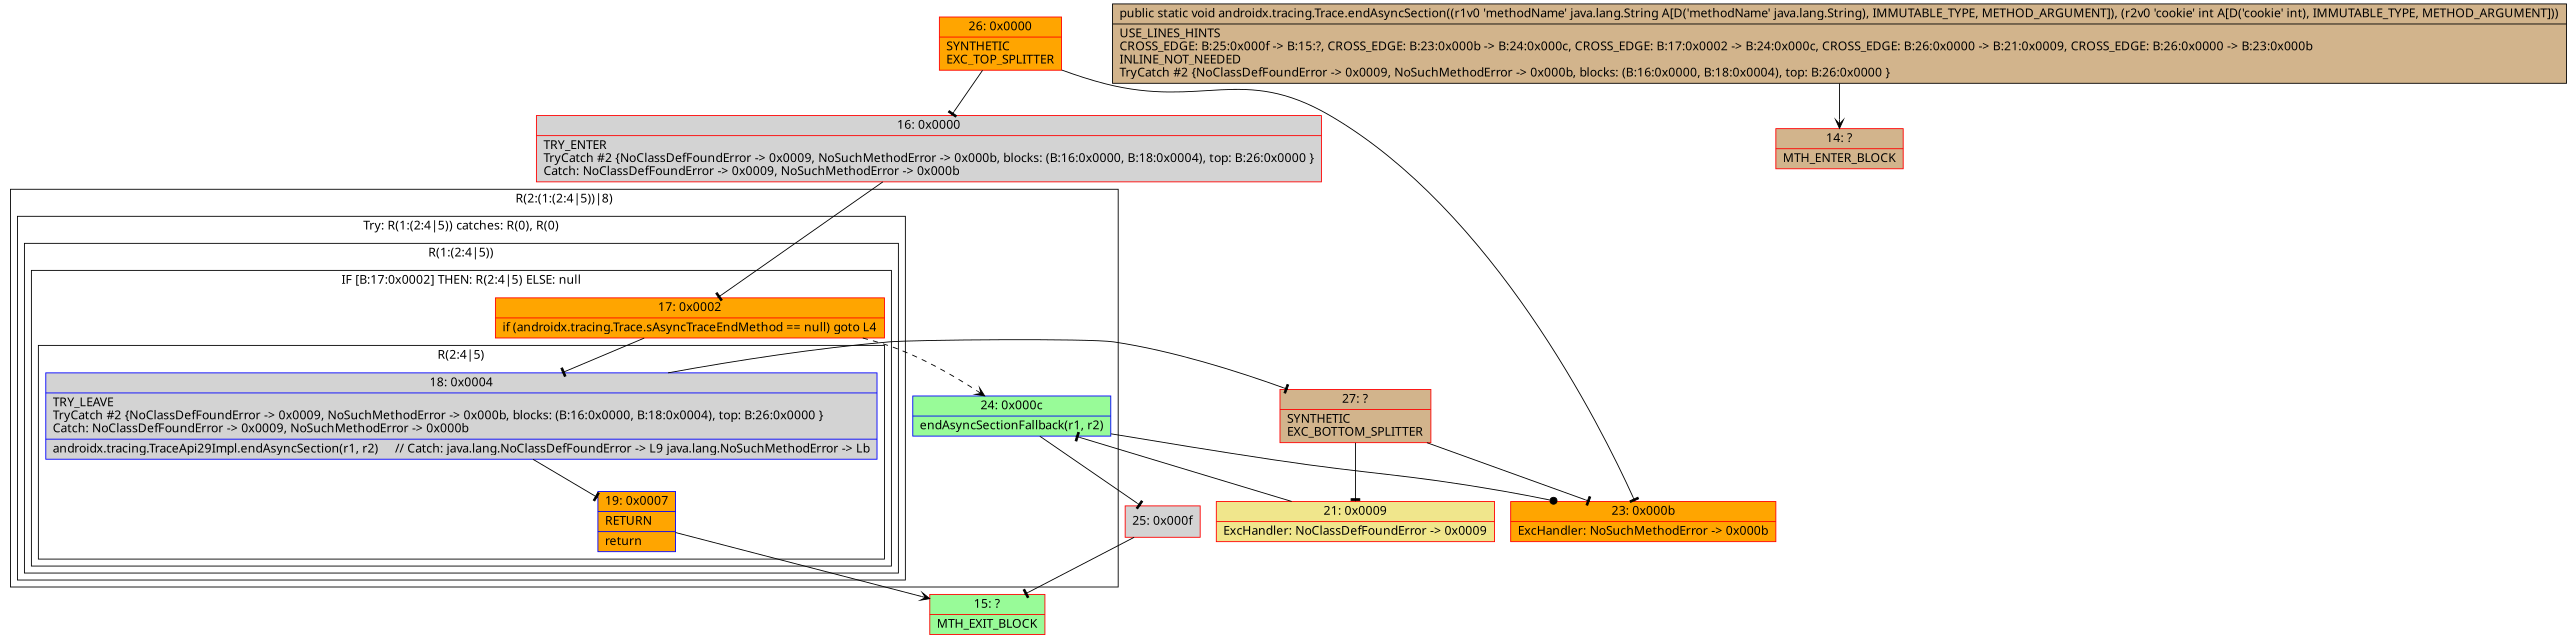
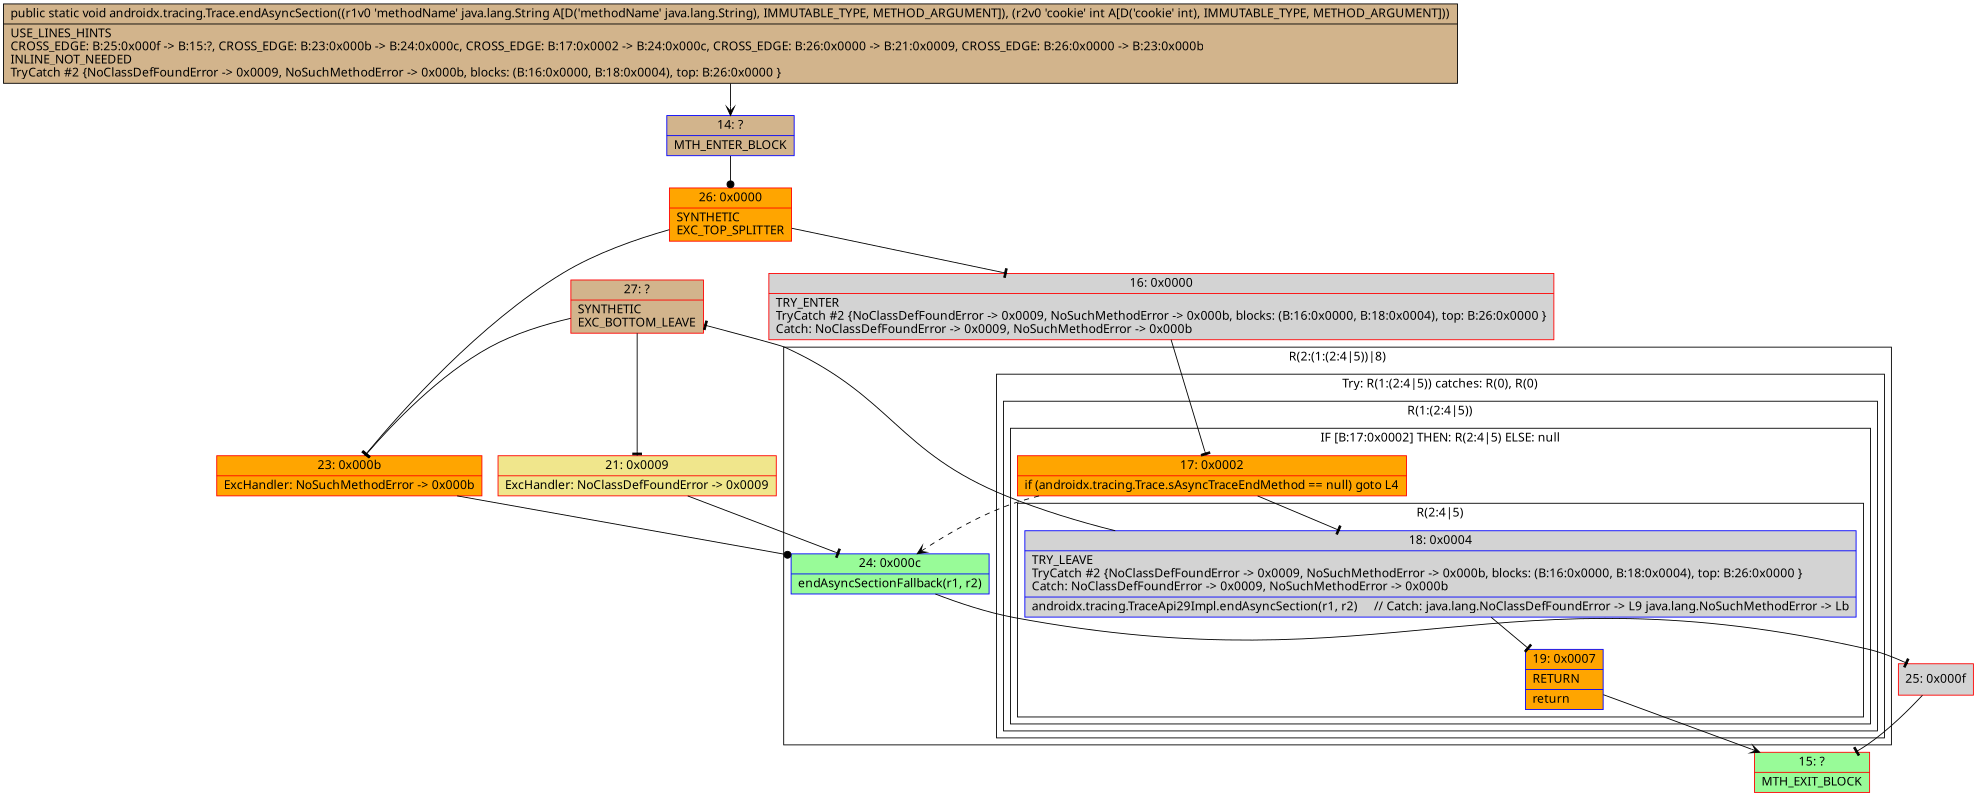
(1840, 149) -> (730, 136)
none -> (730, 168)
(1355, 432) -> (637, 323)
(1330, 468) -> (621, 525)
